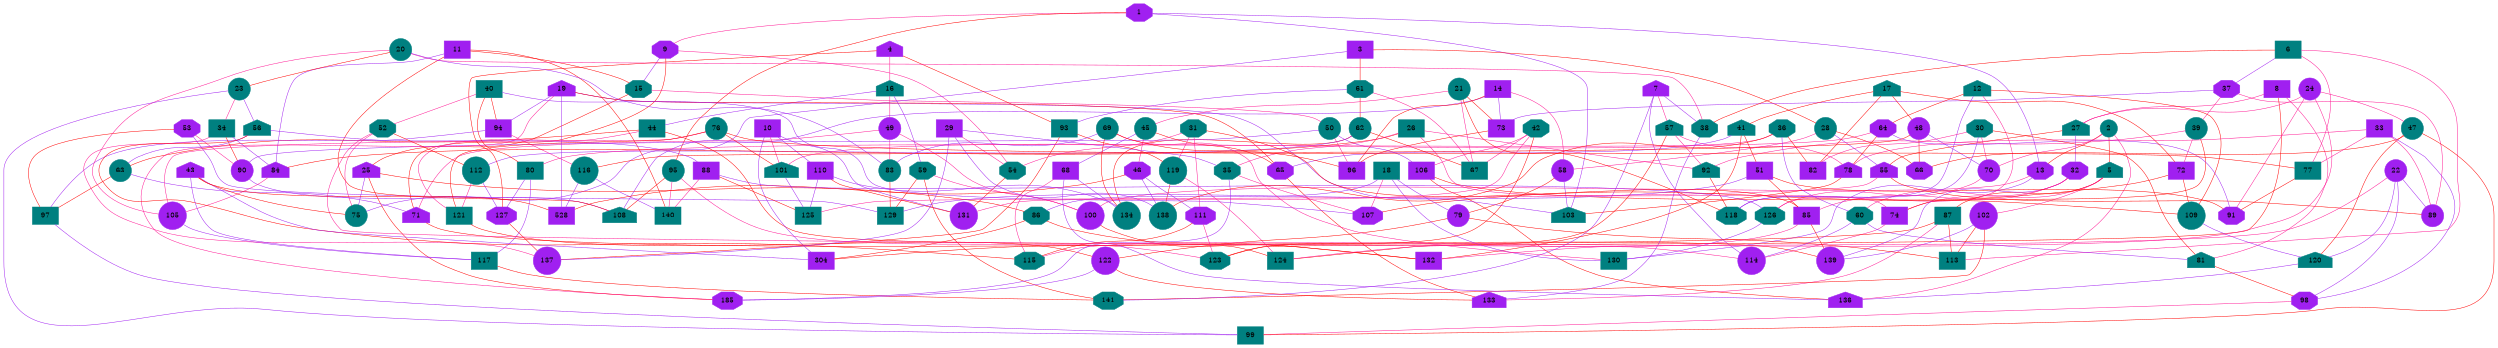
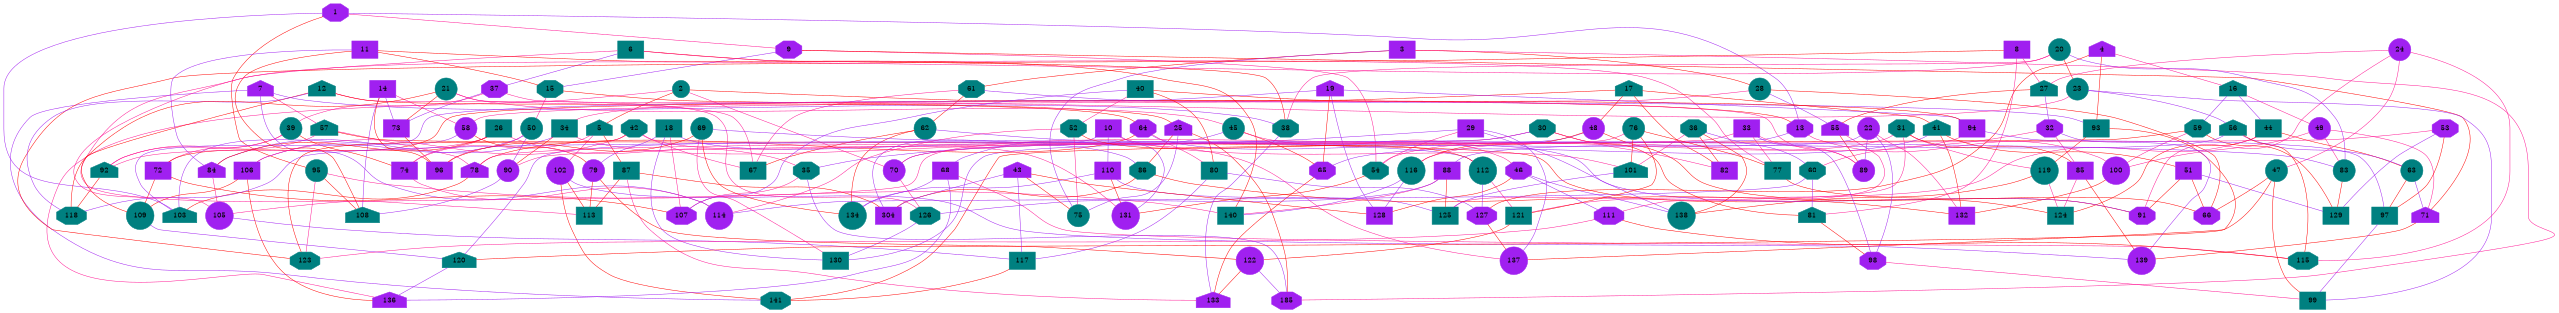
(1777, 187) -> (2197, 191)
(562, 216) -> (1379, 216)
(185, 245) -> (2547, 239)
